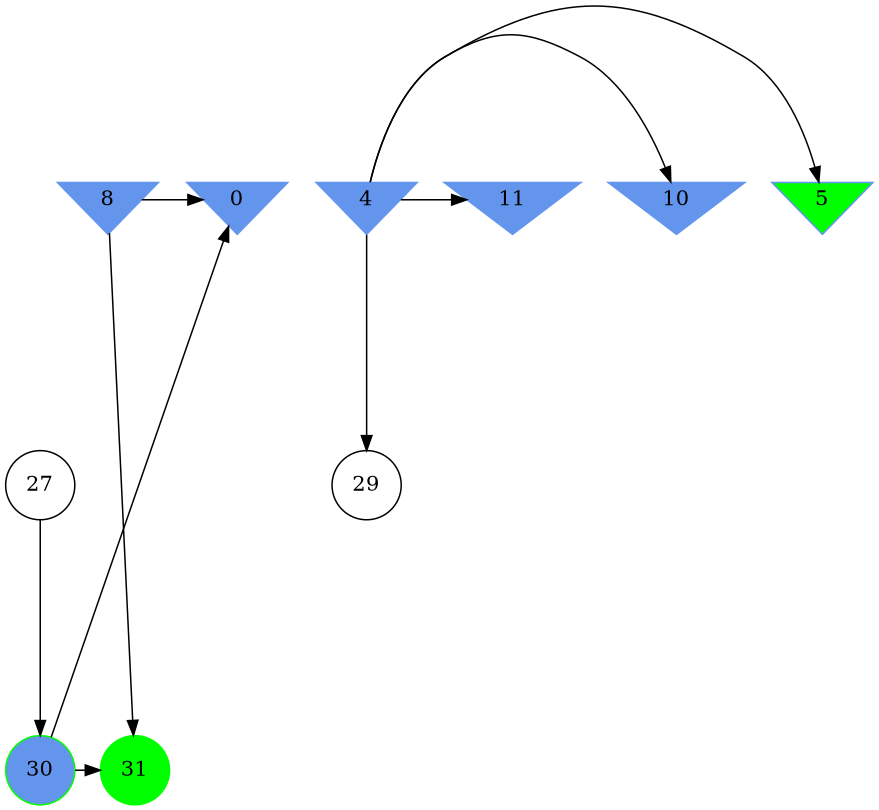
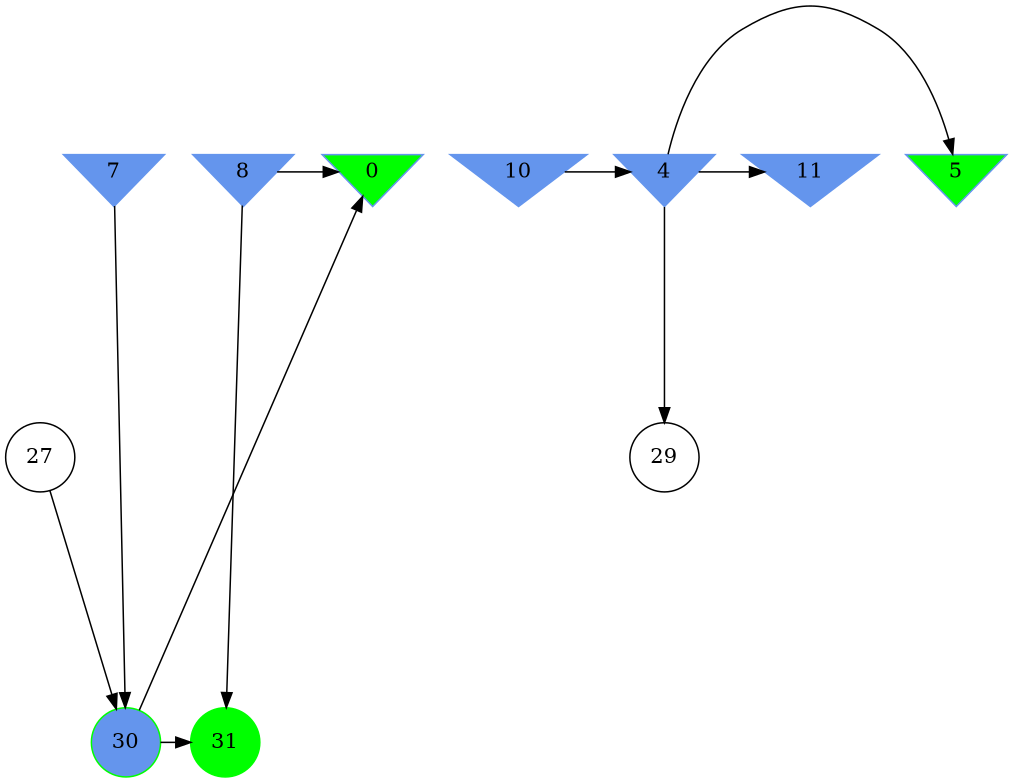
(509, 35) -> (590, 172)
none -> (114, 172)
(237, 200) -> (373, 172)
